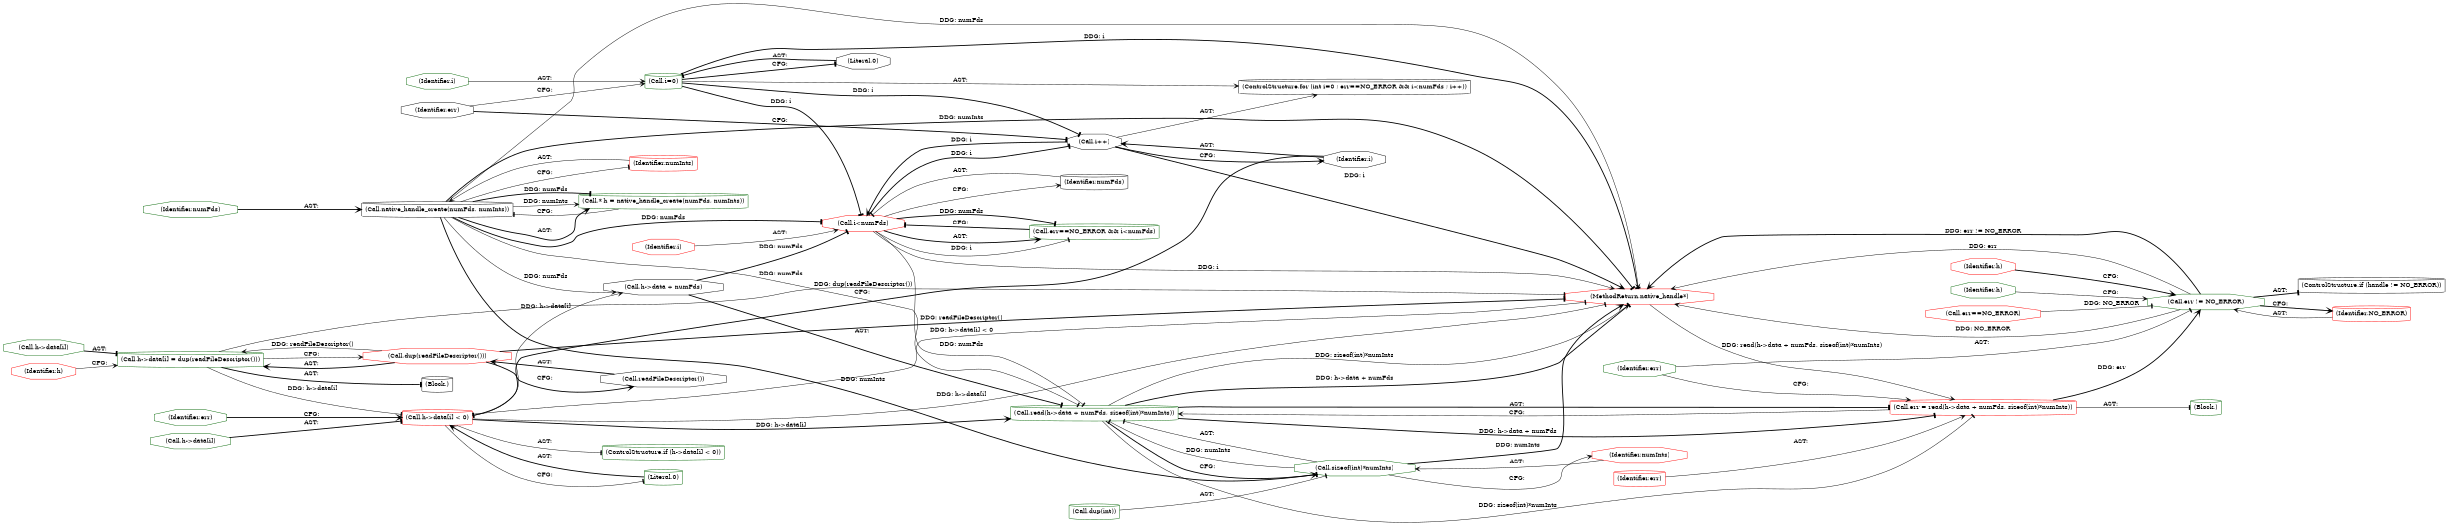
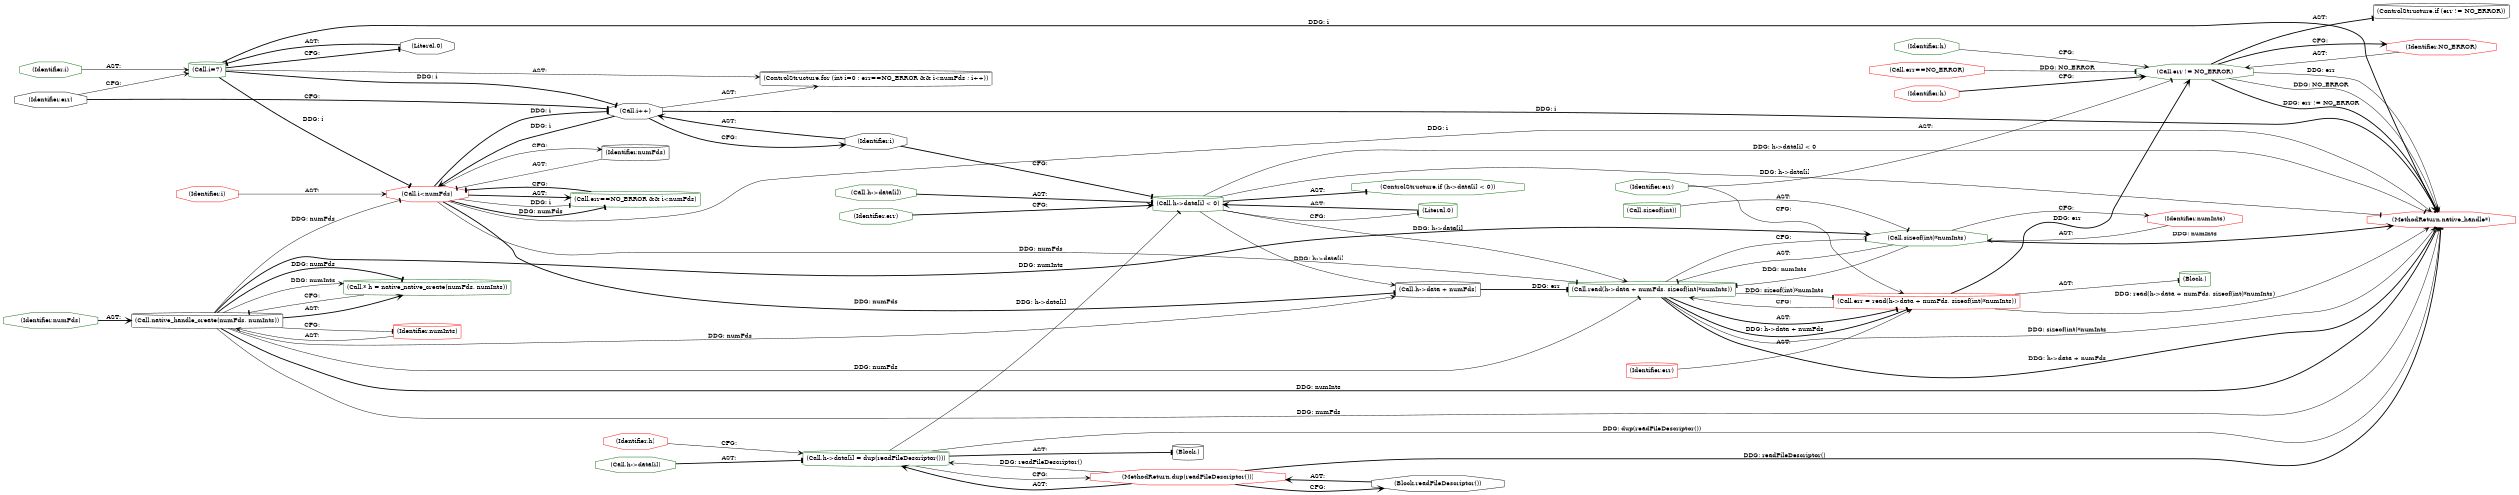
(663, 81) -> (207, 70)
(663, 201) -> (427, 287)
(632, 225) -> (296, 240)
(773, 261) -> (906, 310)
(2372, 285) -> (2441, 11)
(663, 287) -> (1438, 290)
(2372, 314) -> (2441, 47)
(863, 331) -> (1546, 286)
(437, 356) -> (1188, 477)
(1794, 368) -> (2218, 307)
(663, 379) -> (1438, 484)
(437, 418) -> (1188, 204)
(739, 429) -> (1424, 241)
(527, 446) -> (1294, 197)
(663, 452) -> (1438, 187)
(1204, 474) -> (1761, 245)
(1094, 512) -> (1652, 211)
